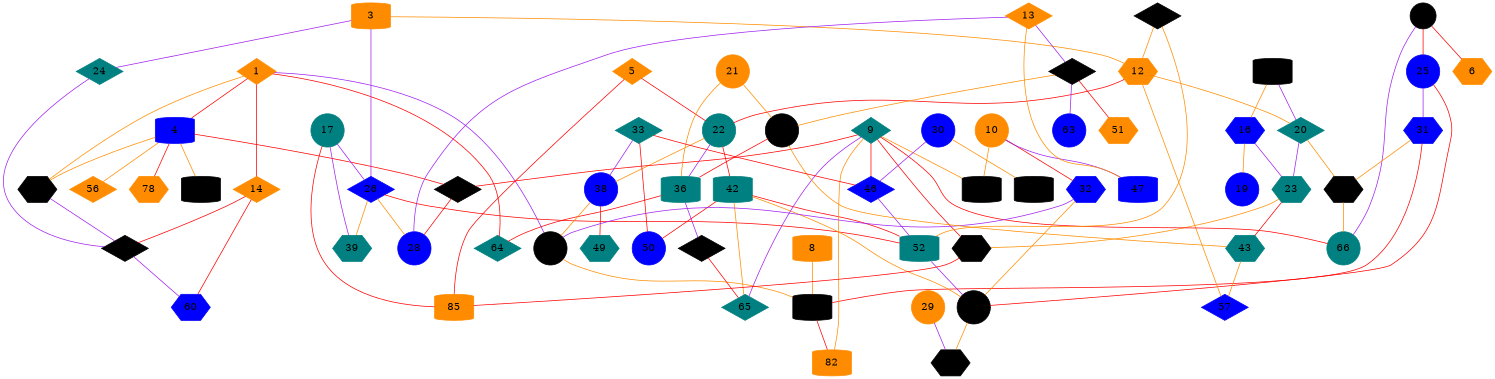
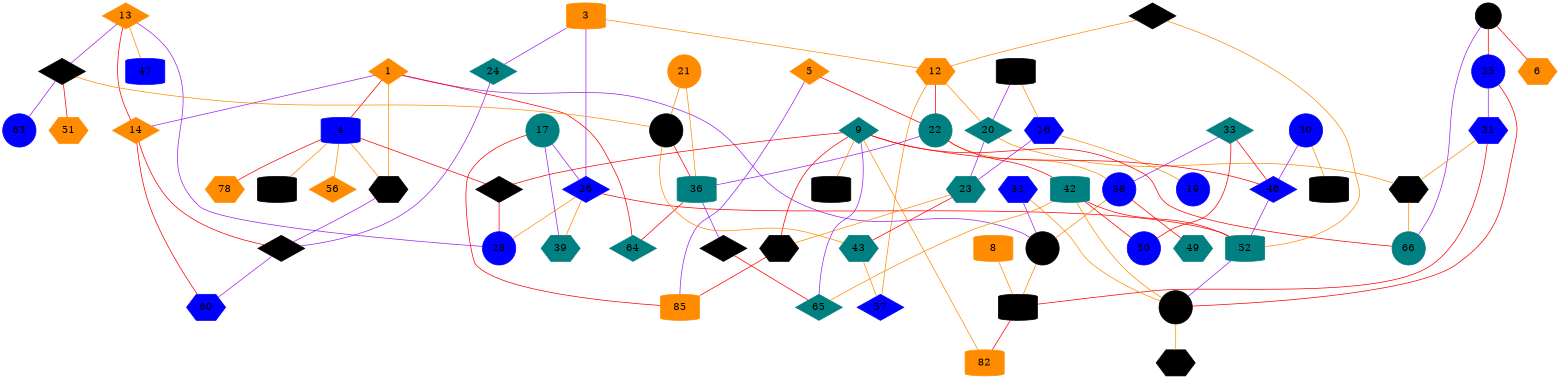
none -> (118, 75)
(257, 130) -> (274, 98)
(992, 130) -> none
(521, 176) -> (737, 188)
(928, 307) -> none
